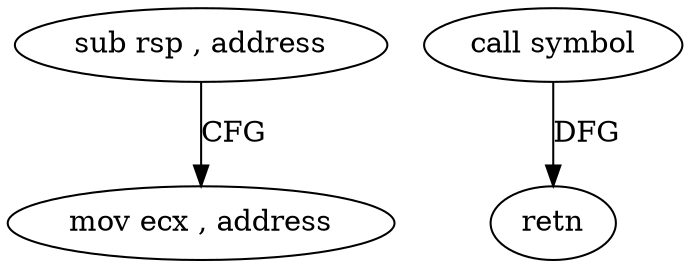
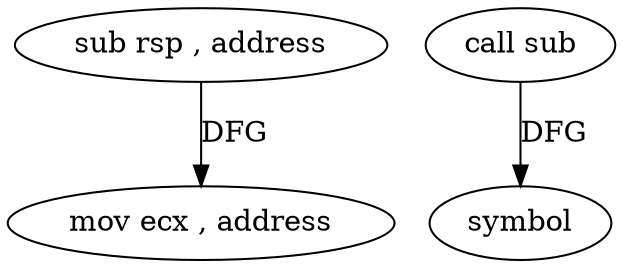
(553, 45) -> (520, 45)
(234, 134) -> (235, 134)
(553, 223) -> (520, 223)
